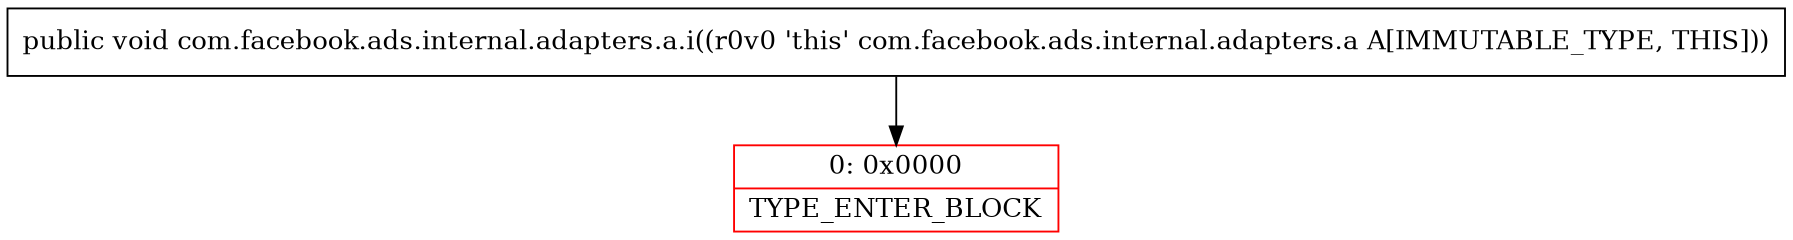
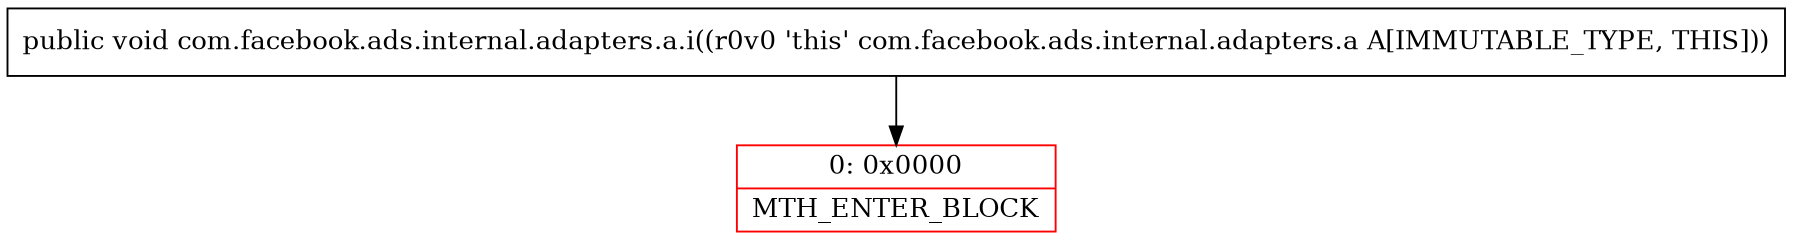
(896, 209) -> (896, 209)
